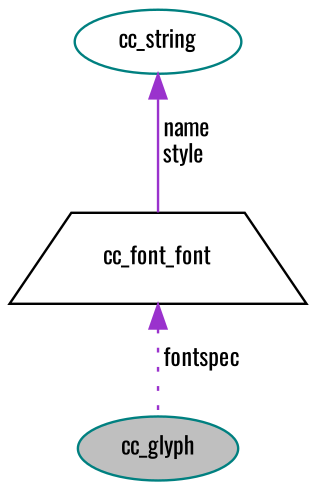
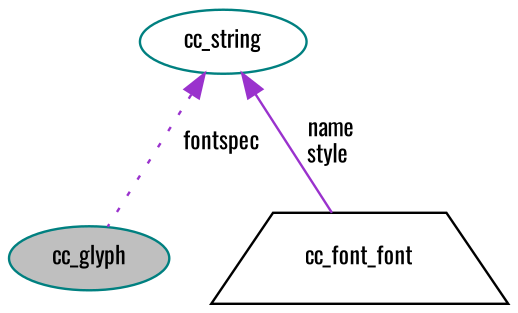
(158, 372) -> (149, 161)
